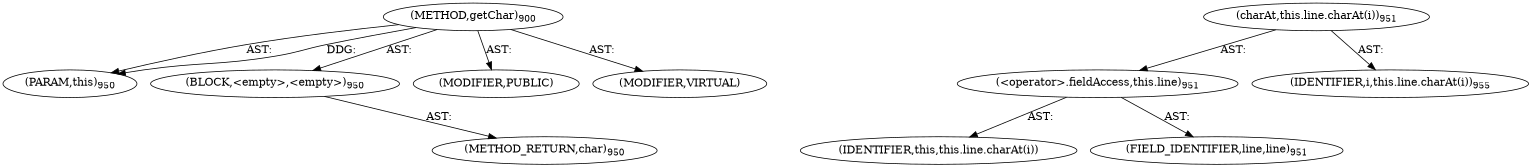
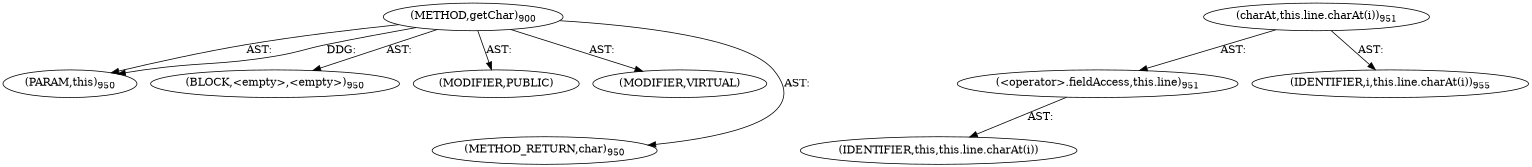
(407, 116) -> (753, 55)
(1217, 151) -> none
